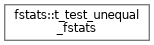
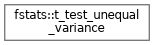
(77, 23) -> (77, 23)
